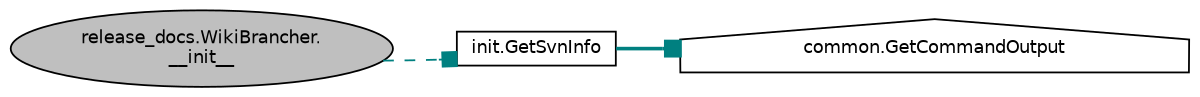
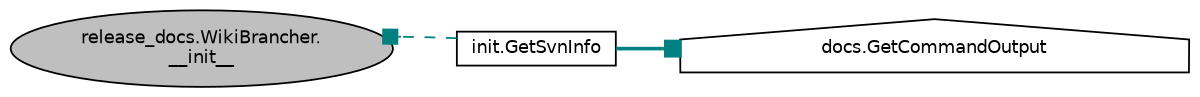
(935, 49) -> (935, 49)
(411, 60) -> (429, 37)
